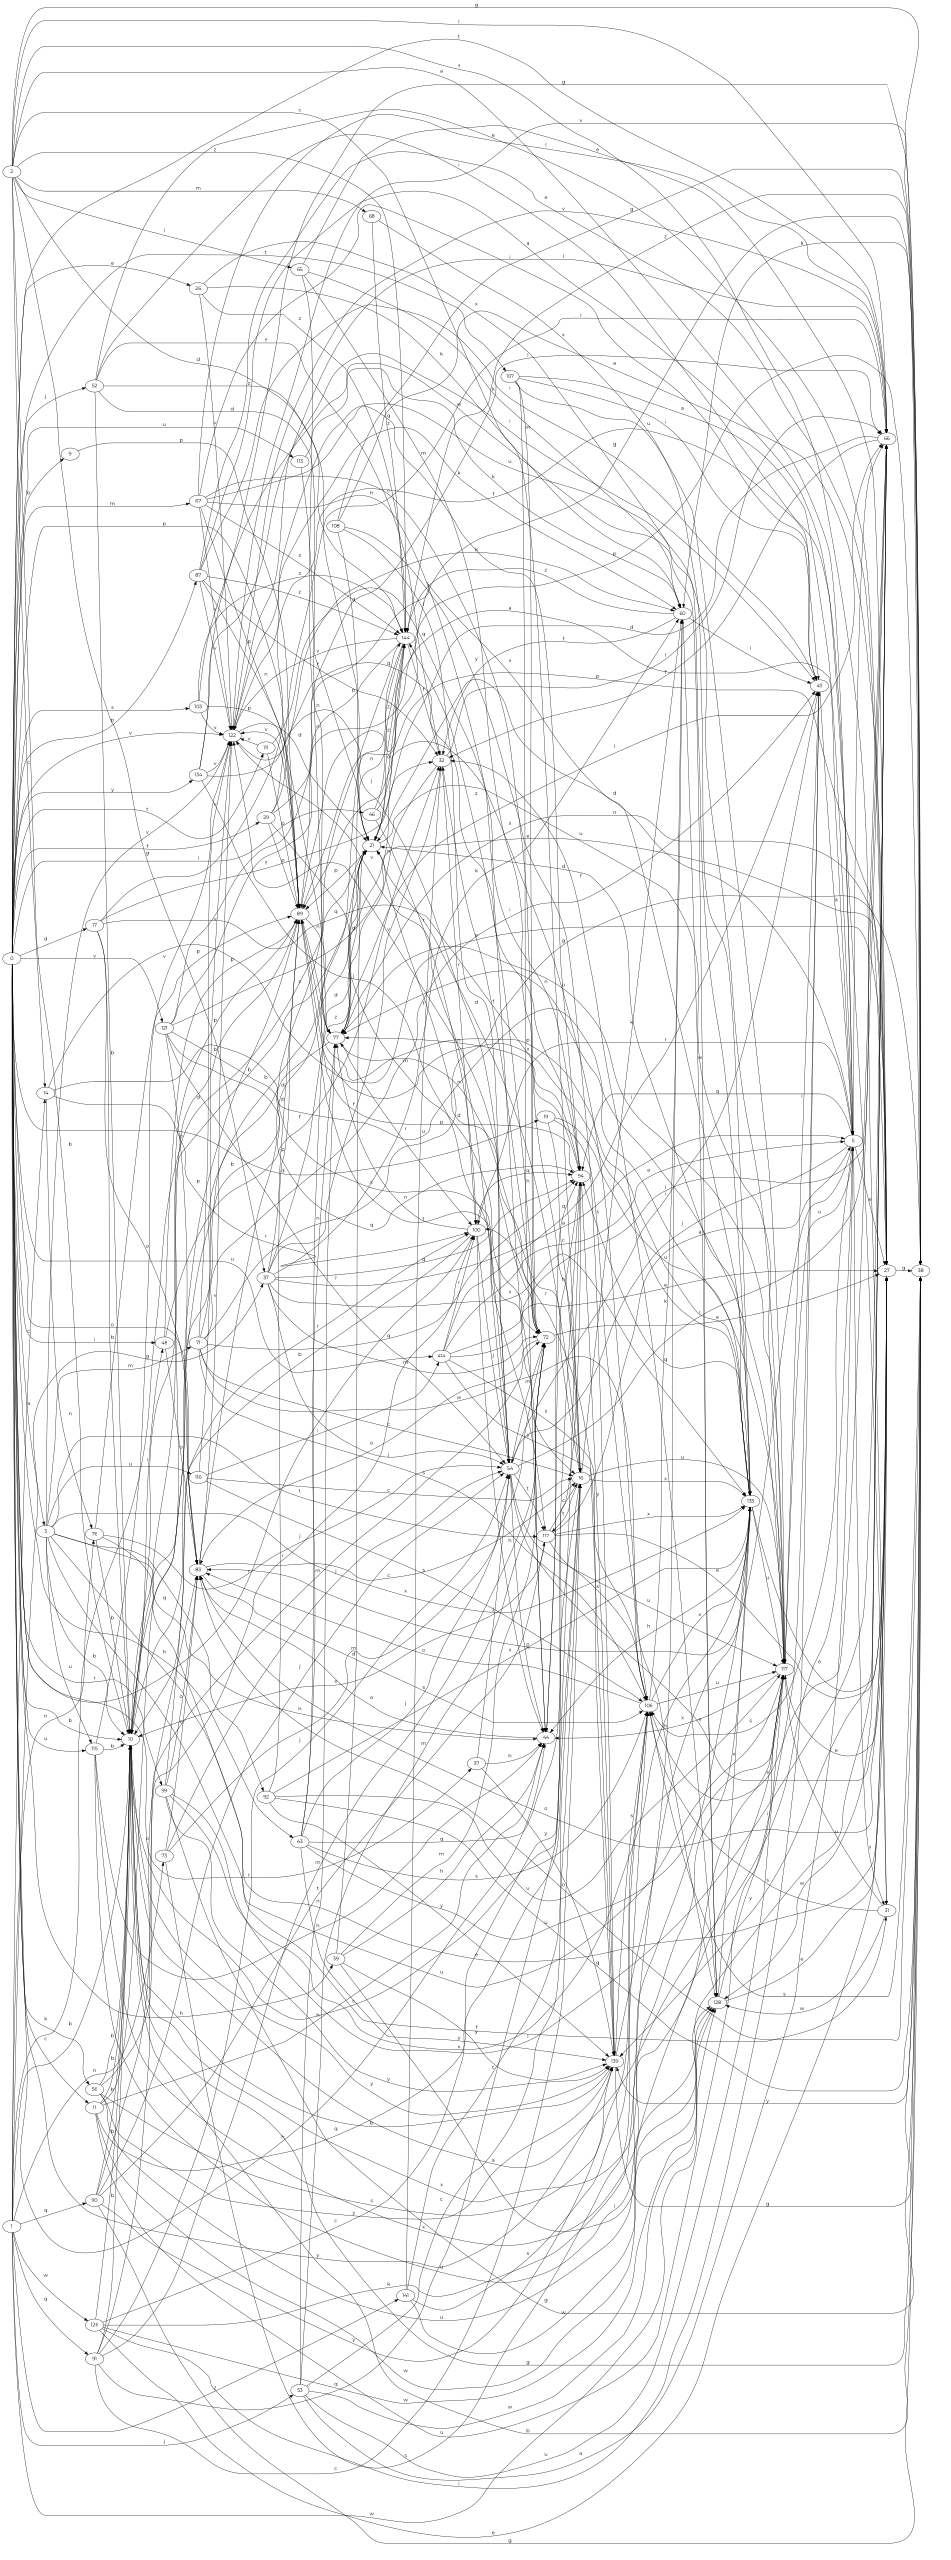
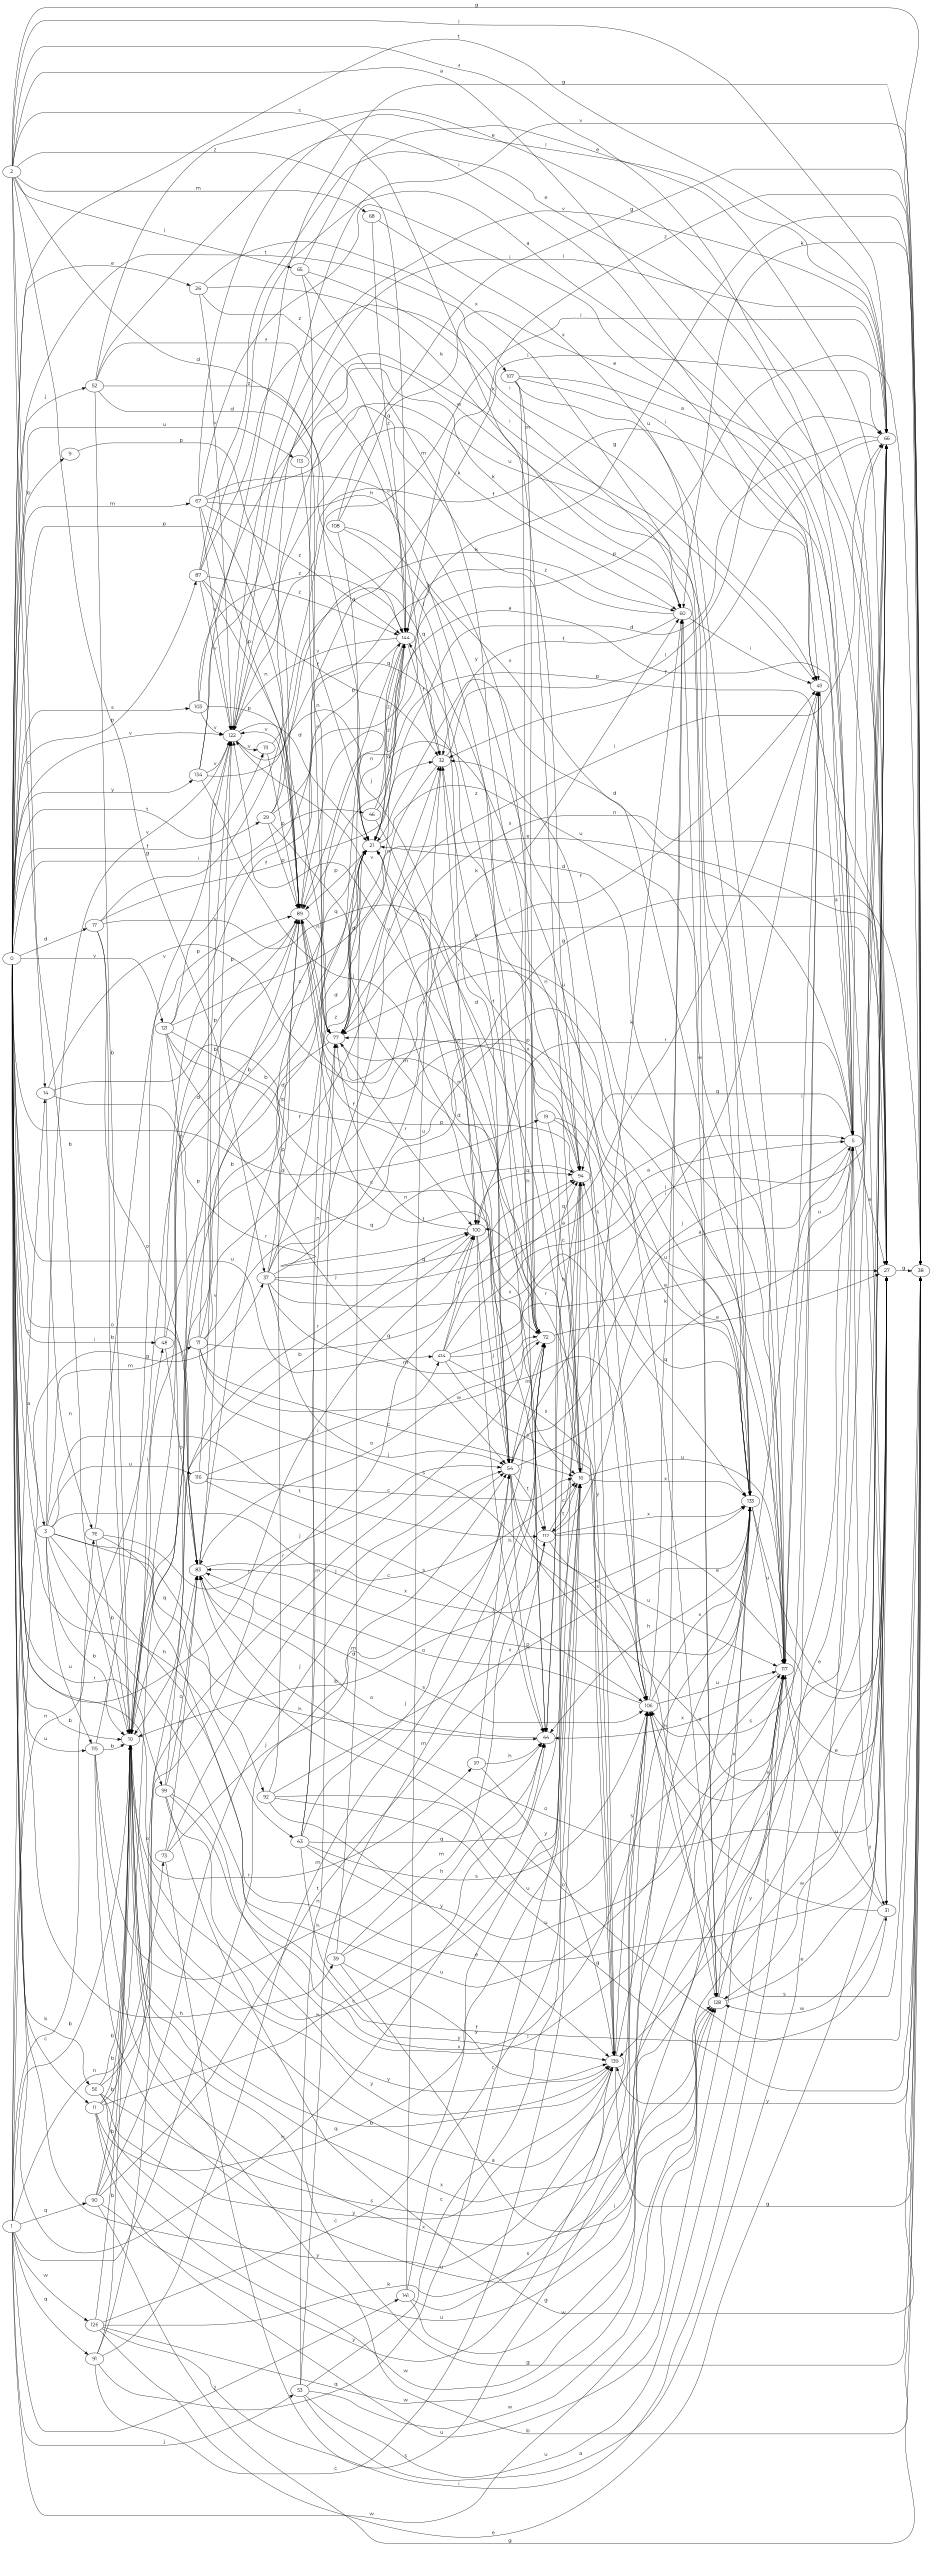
(251, 742) -> (248, 749)
(336, 1681) -> (336, 1681)
(252, 1884) -> (252, 1862)
